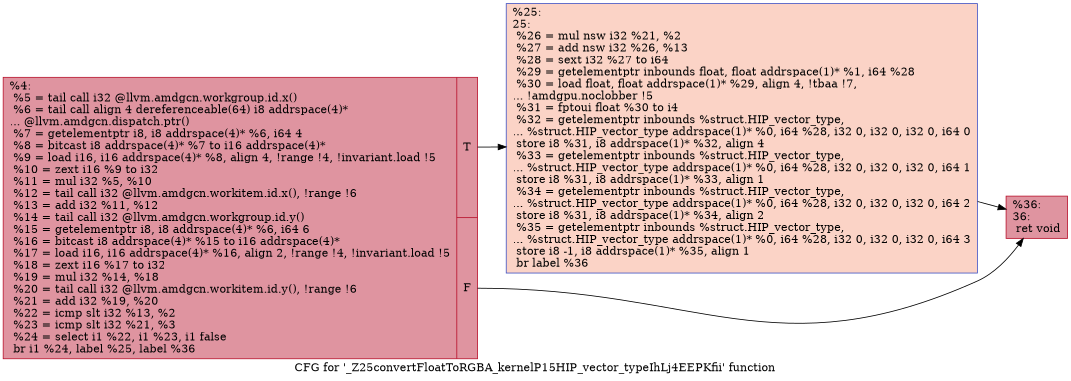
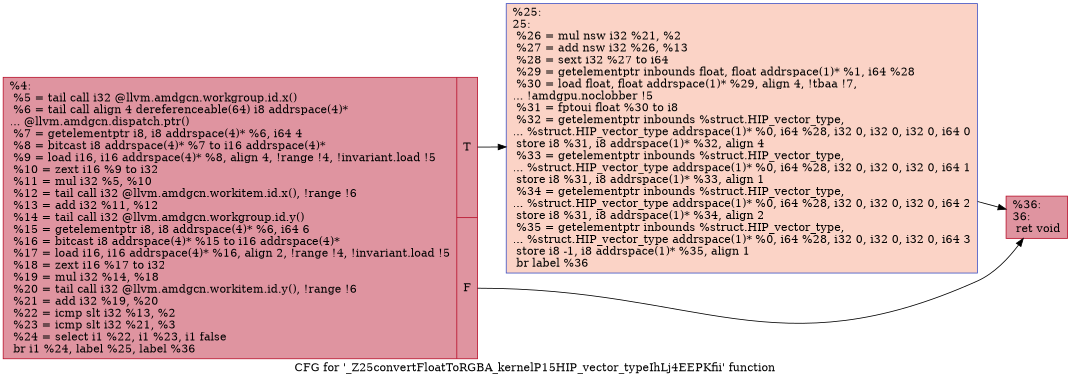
(596, 108) -> (596, 108)
